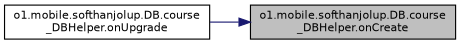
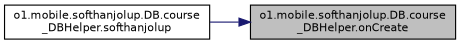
(107, 22) -> (107, 22)
